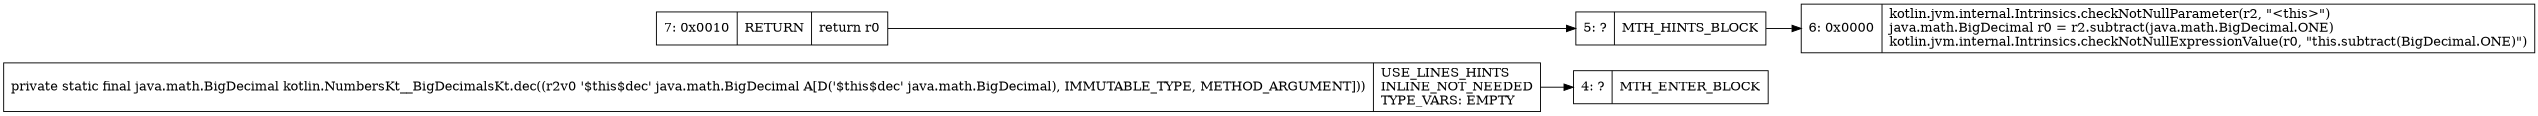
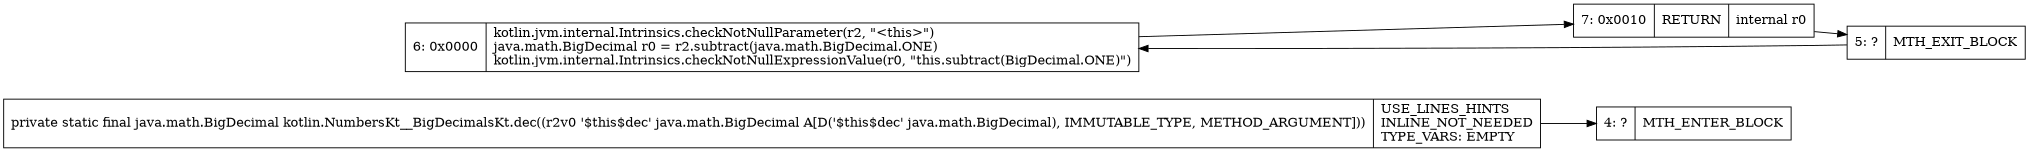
(850, 28) -> (1771, 20)
(1690, 28) -> (1955, 42)
none -> (1351, 31)
